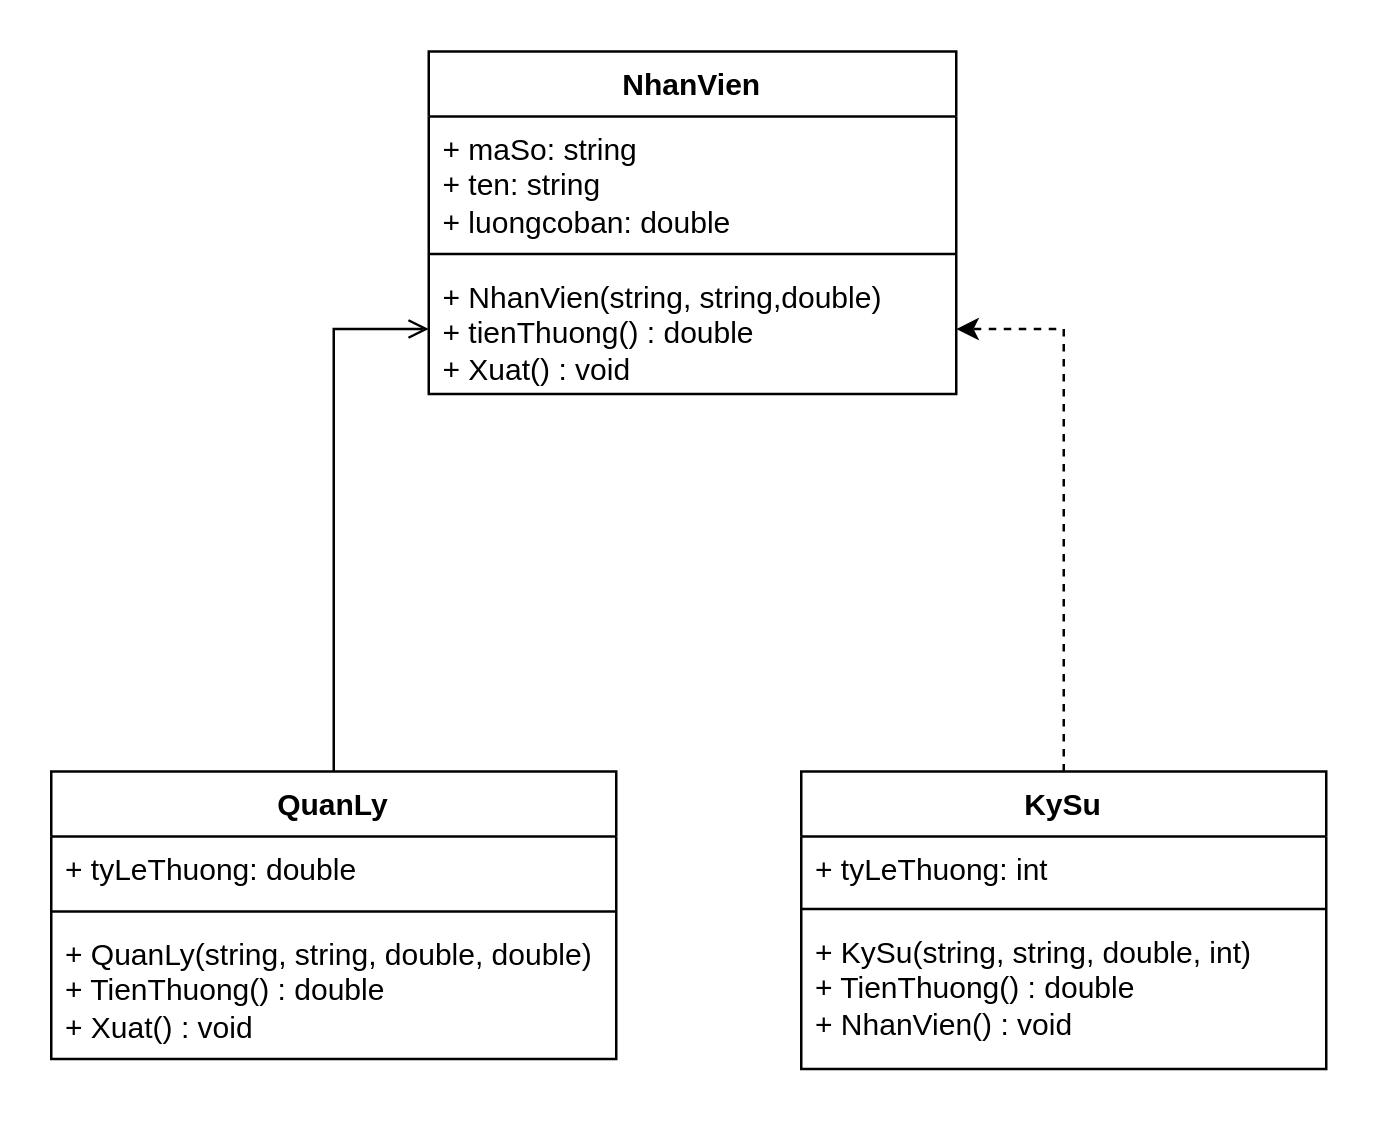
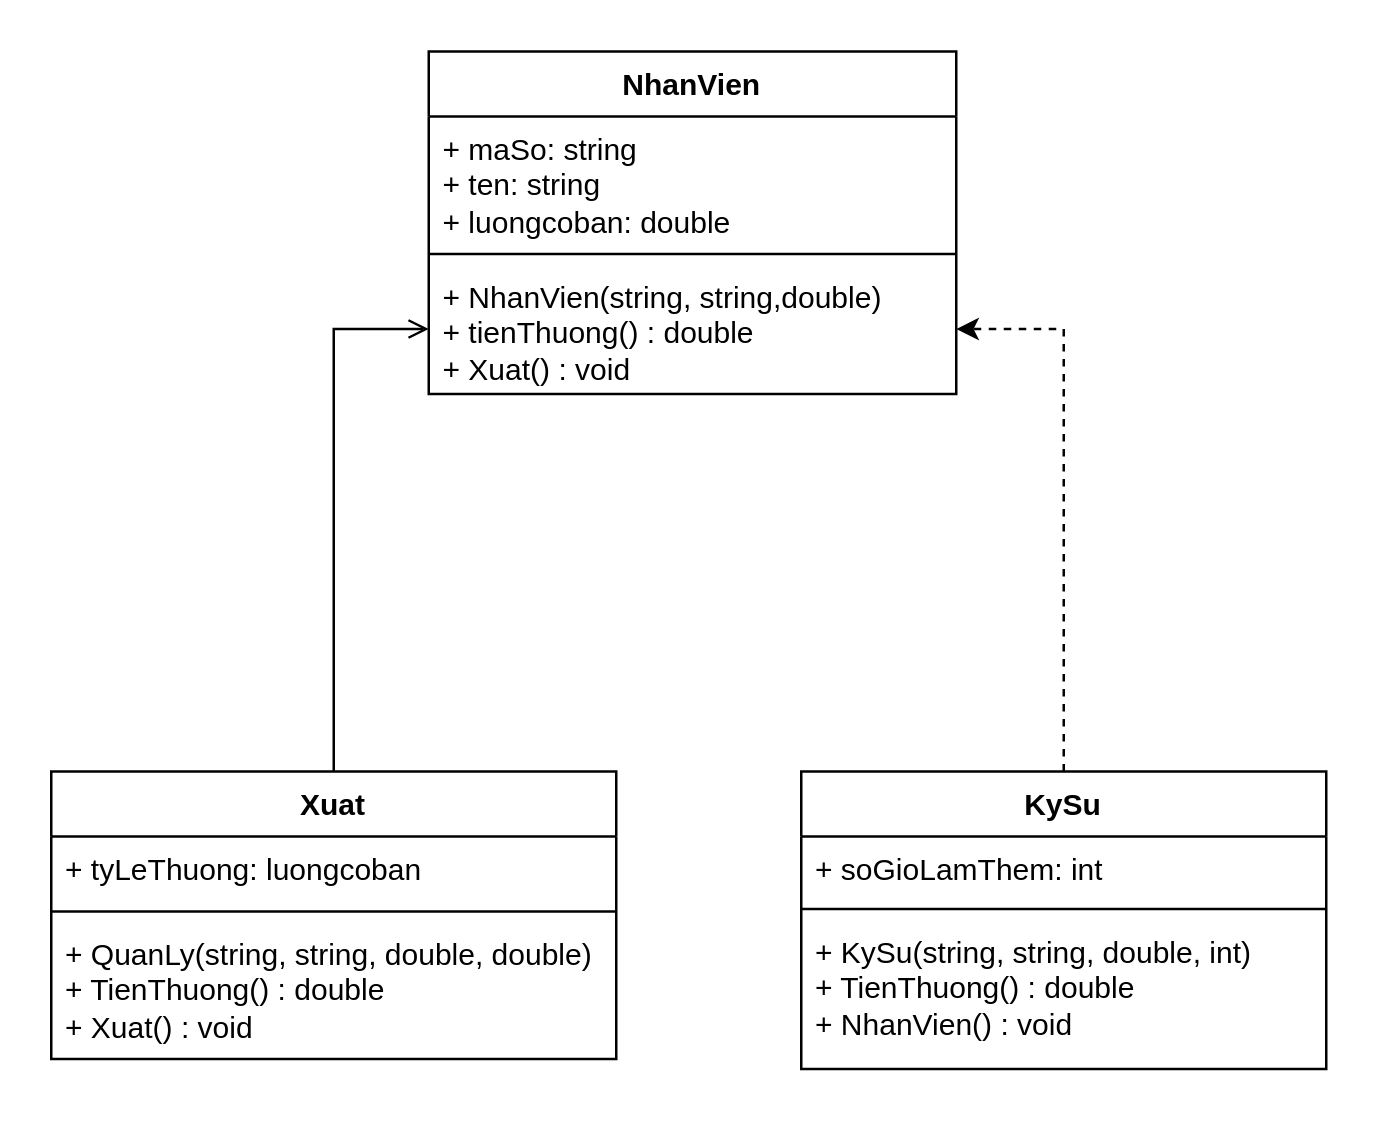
(334, 807) -> (334, 807)
(219, 872) -> (252, 872)
(943, 872) -> (956, 872)
